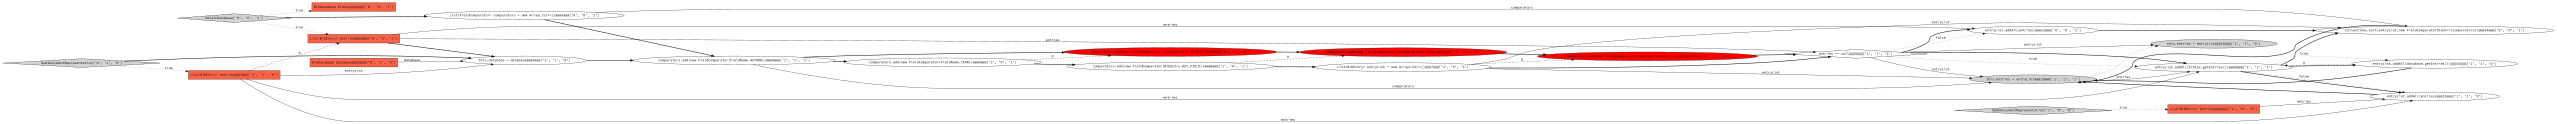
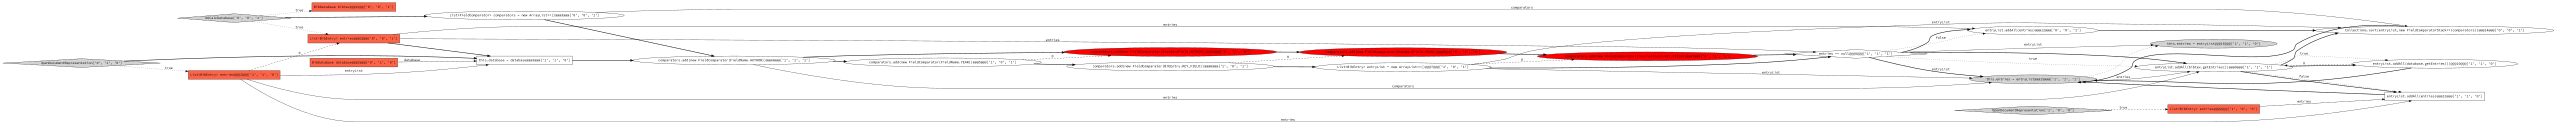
(524, 60) -> (524, 60)
(1924, 70) -> (1924, 70)
(2435, 96) -> (2435, 96)
(2134, 110) -> (2134, 110)
